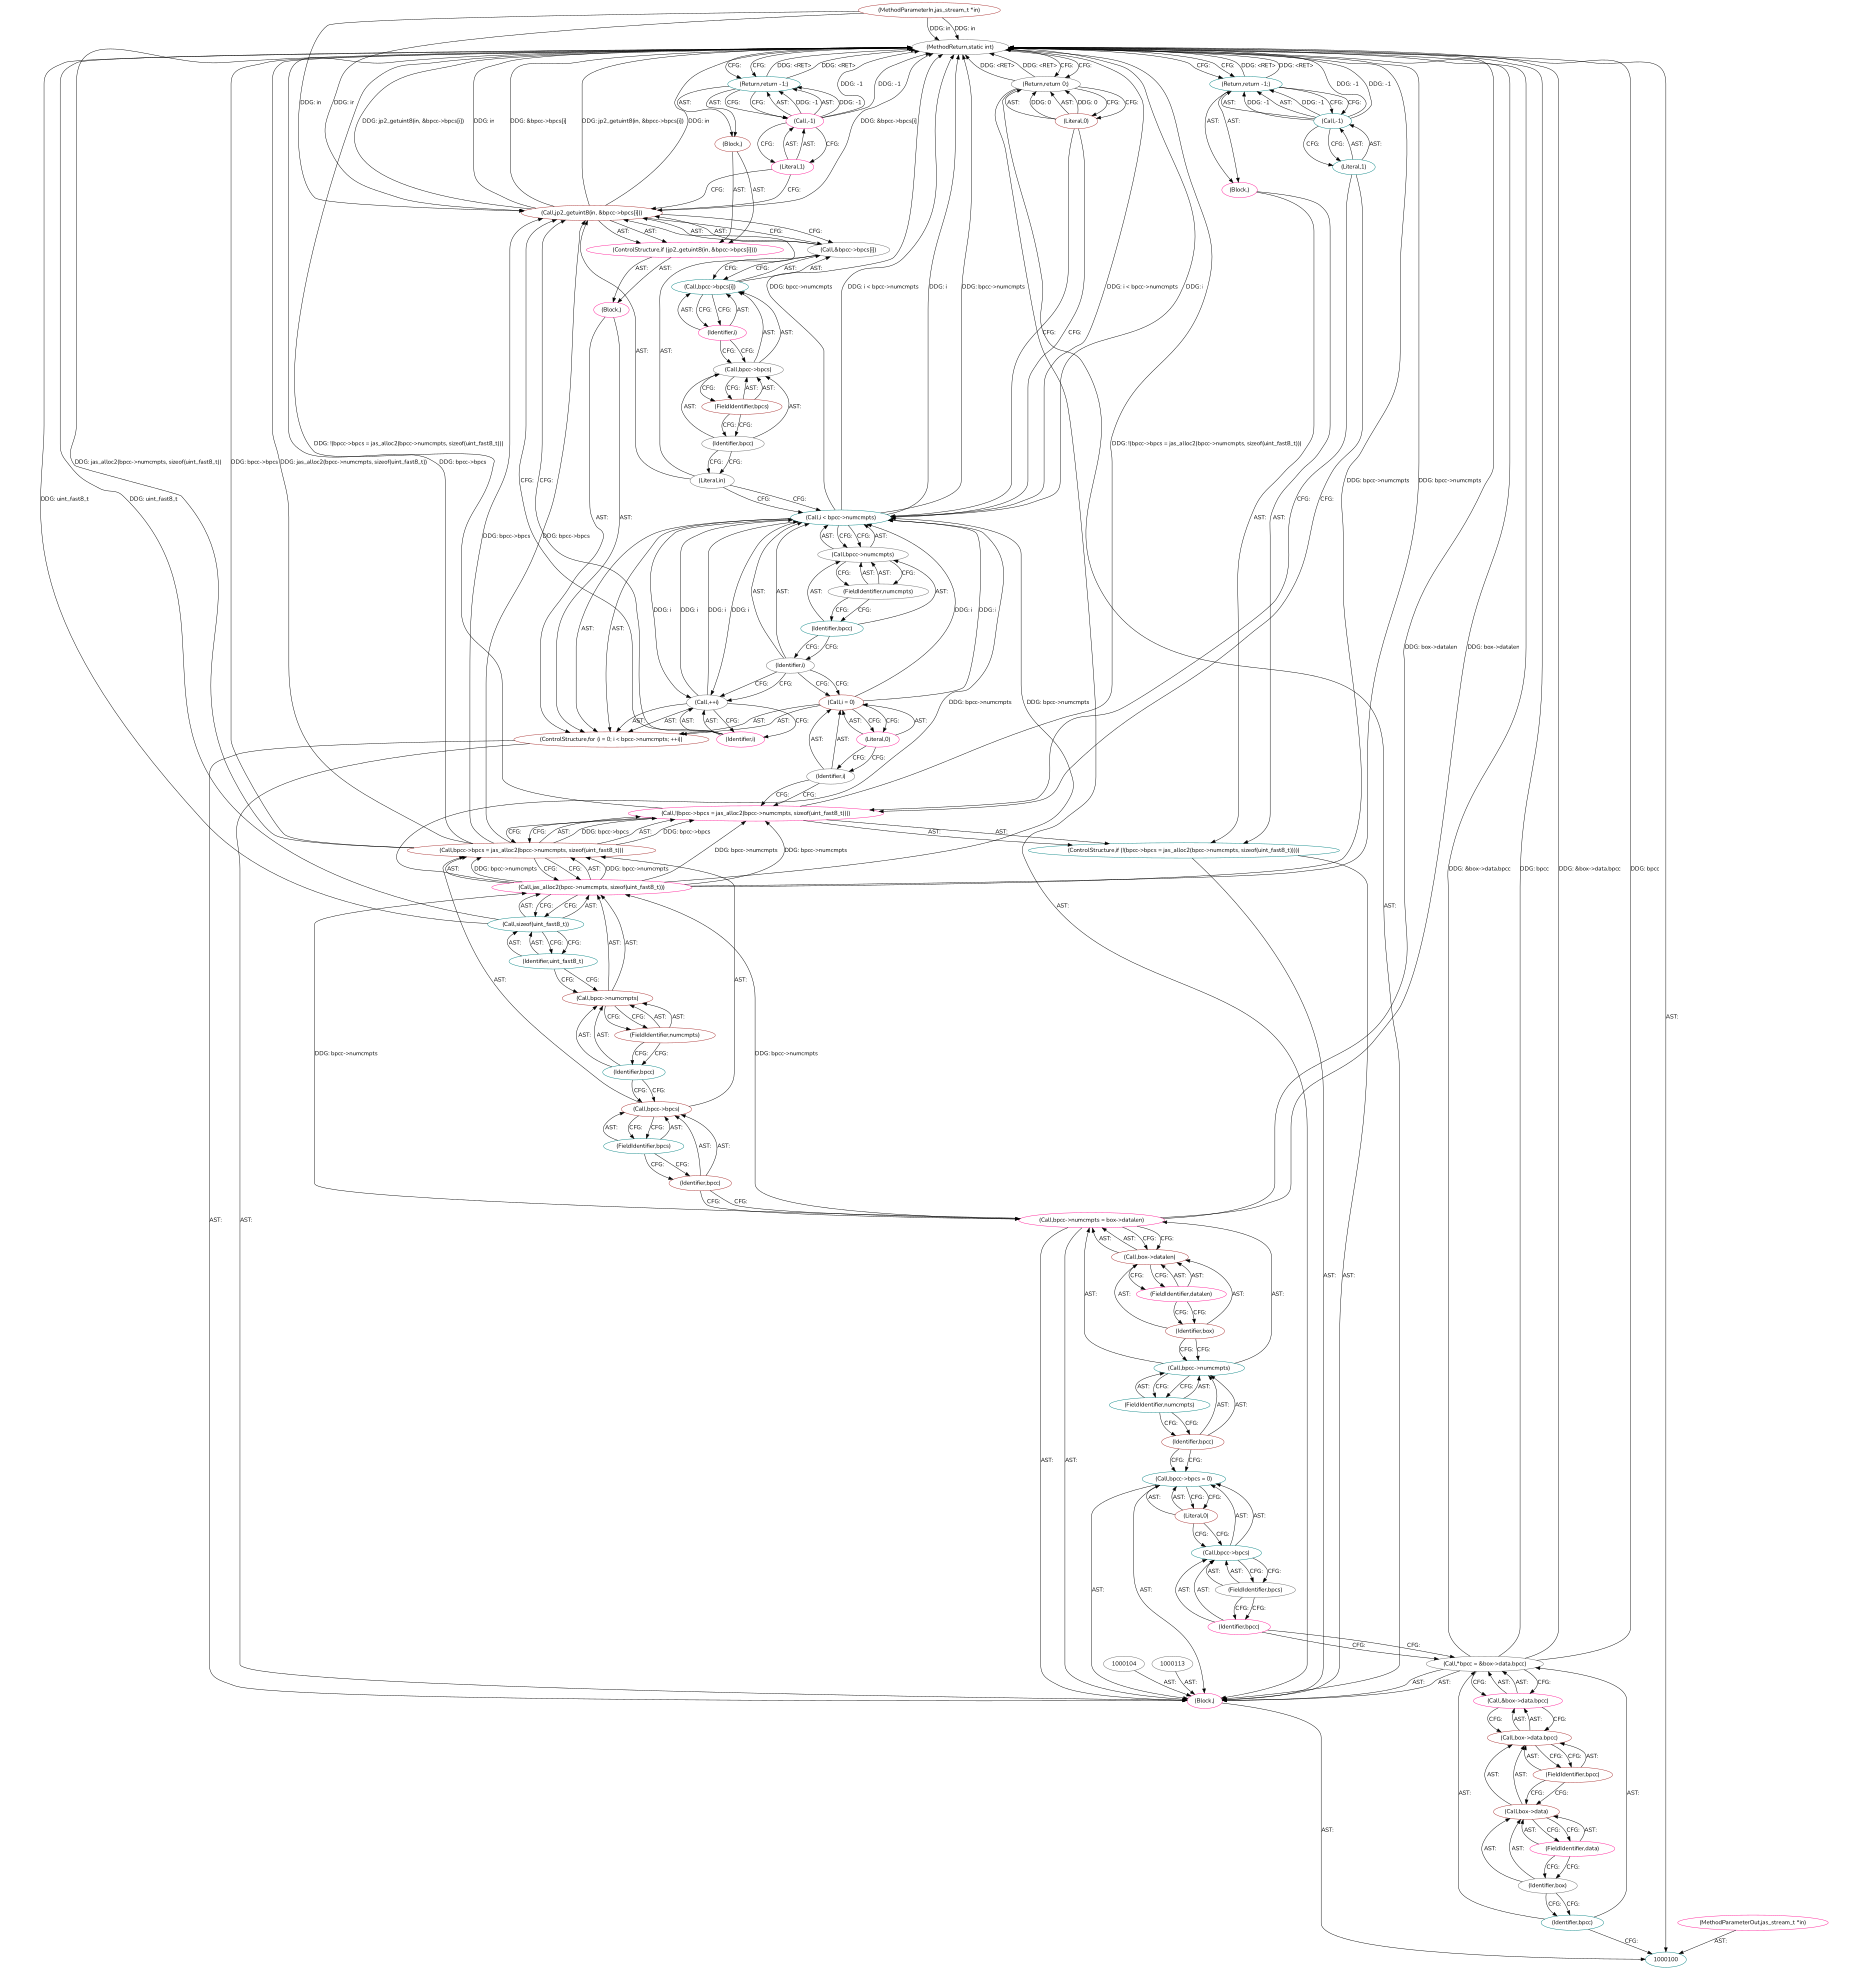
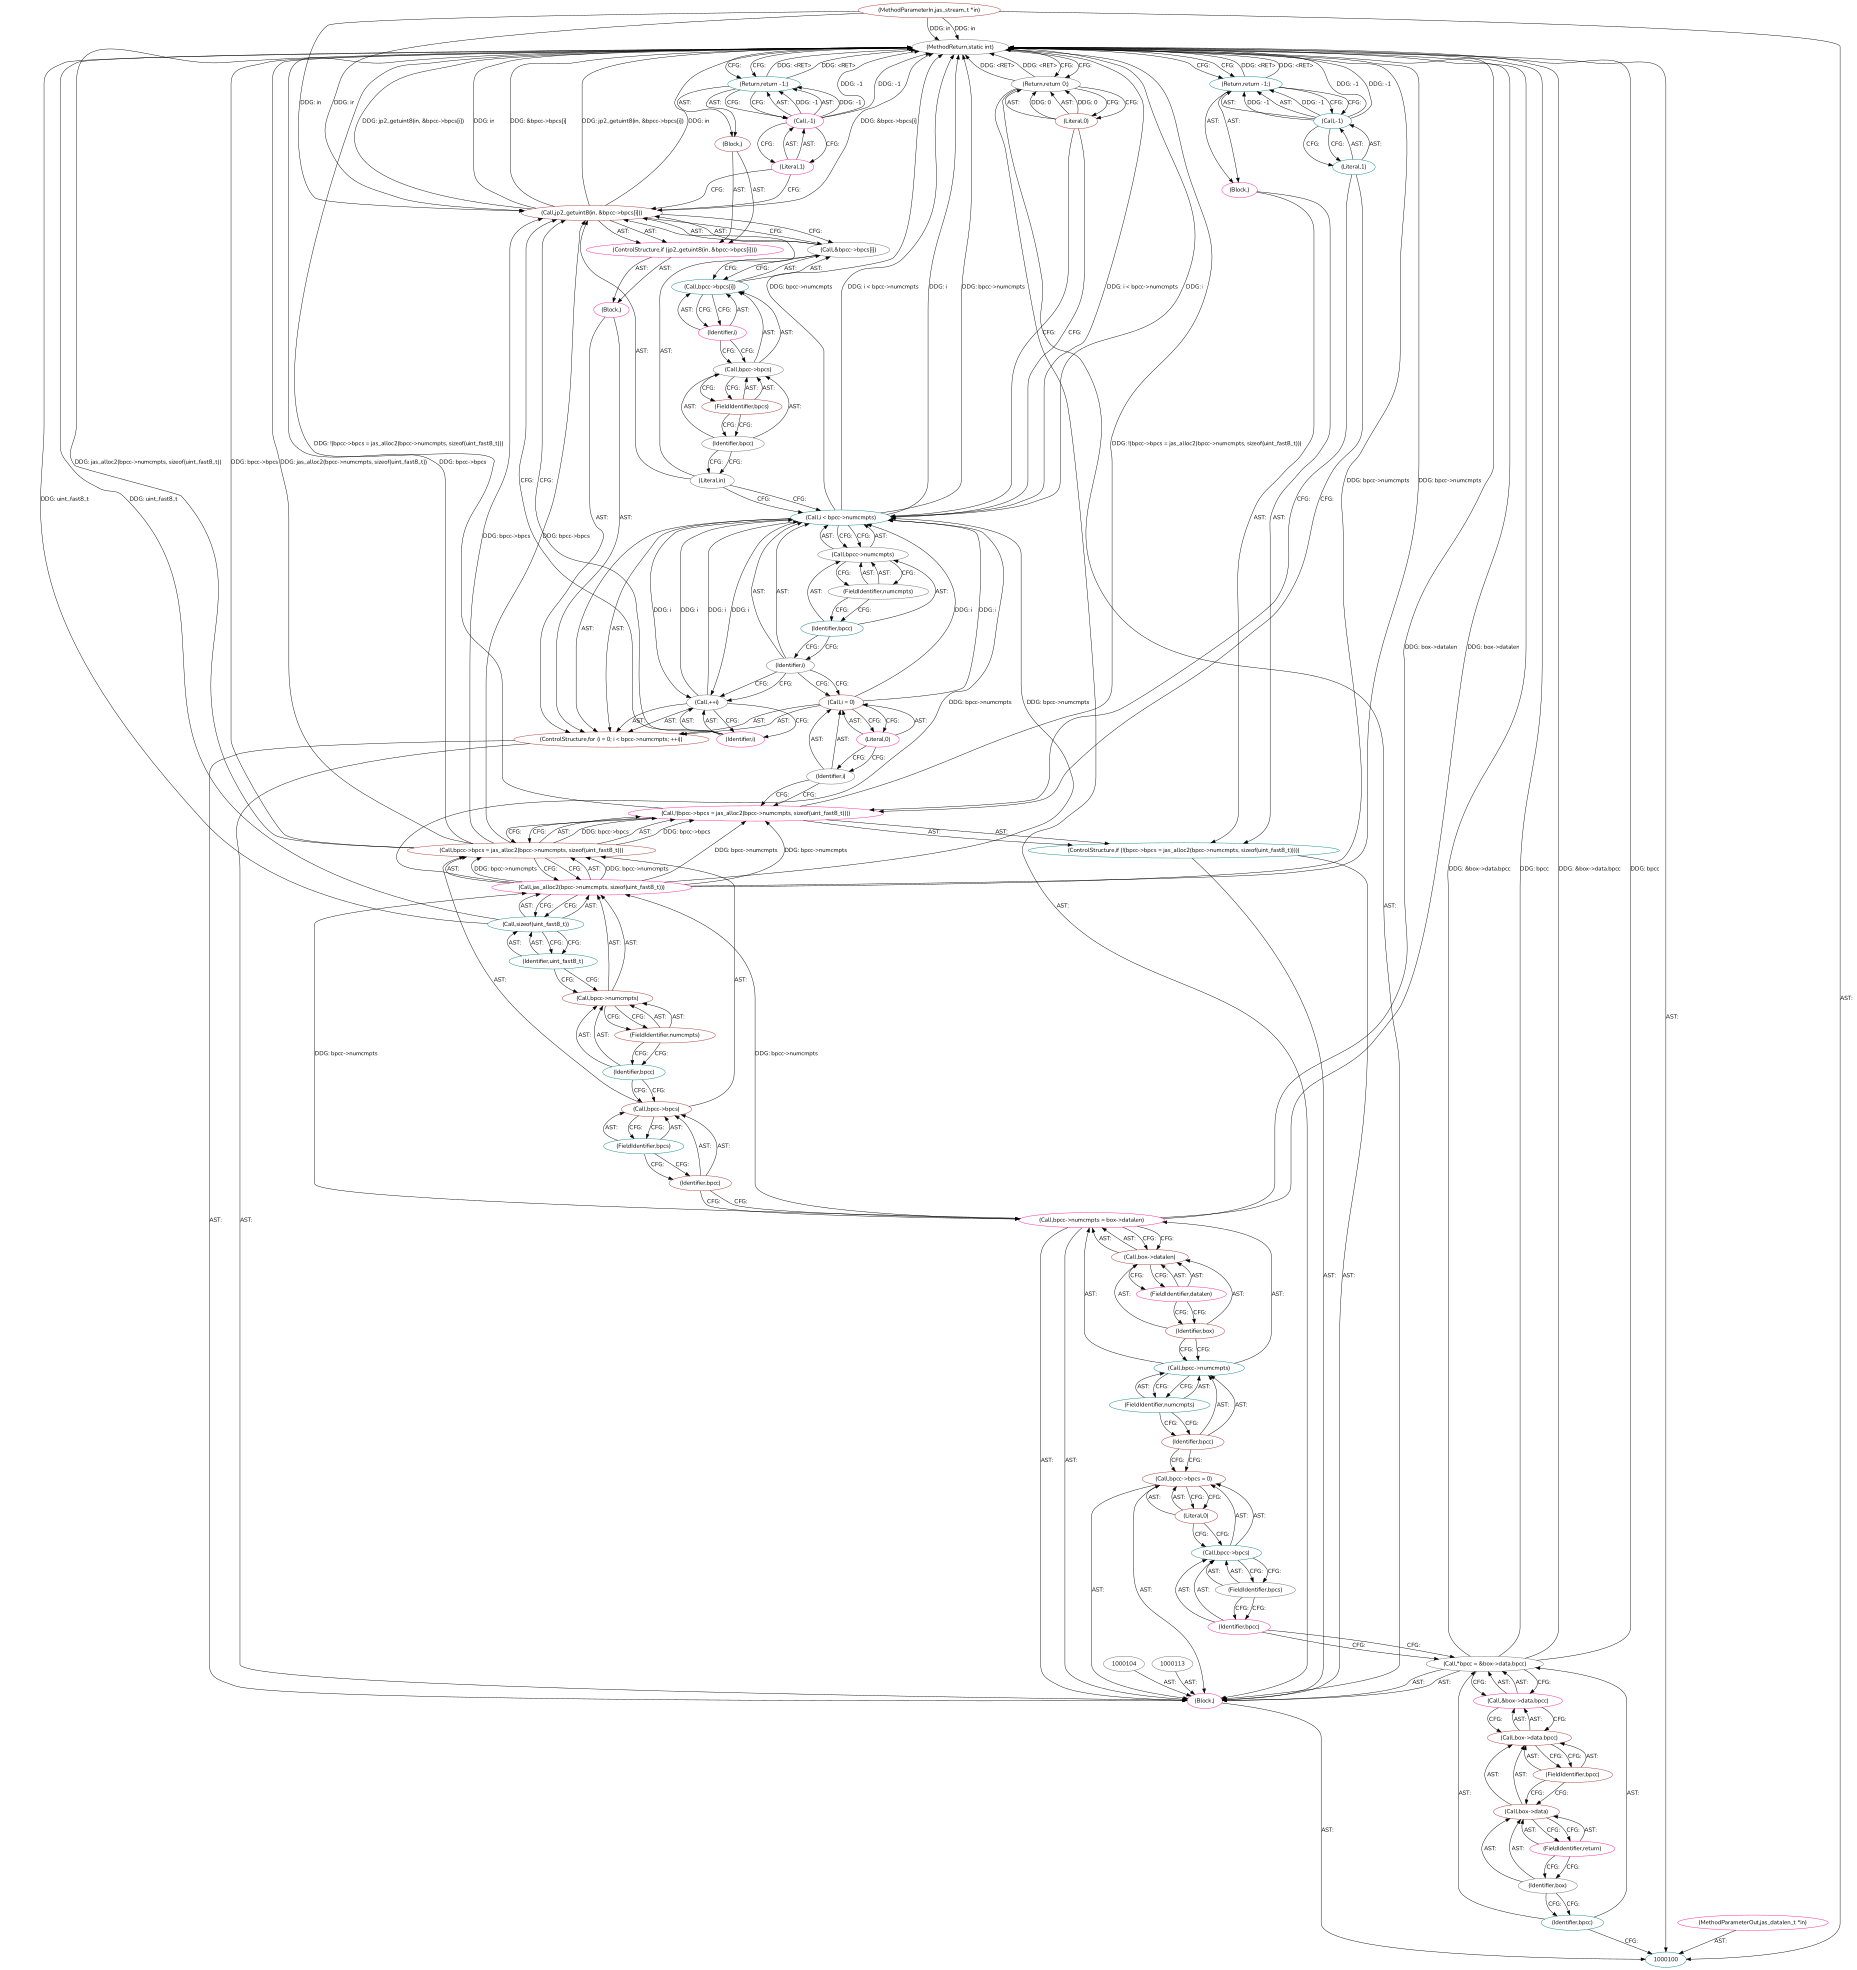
none -> (1840, 644)
(1184, 1479) -> (1184, 1479)
(1572, 1849) -> (1572, 1849)
(1753, 1923) -> (1753, 1923)
